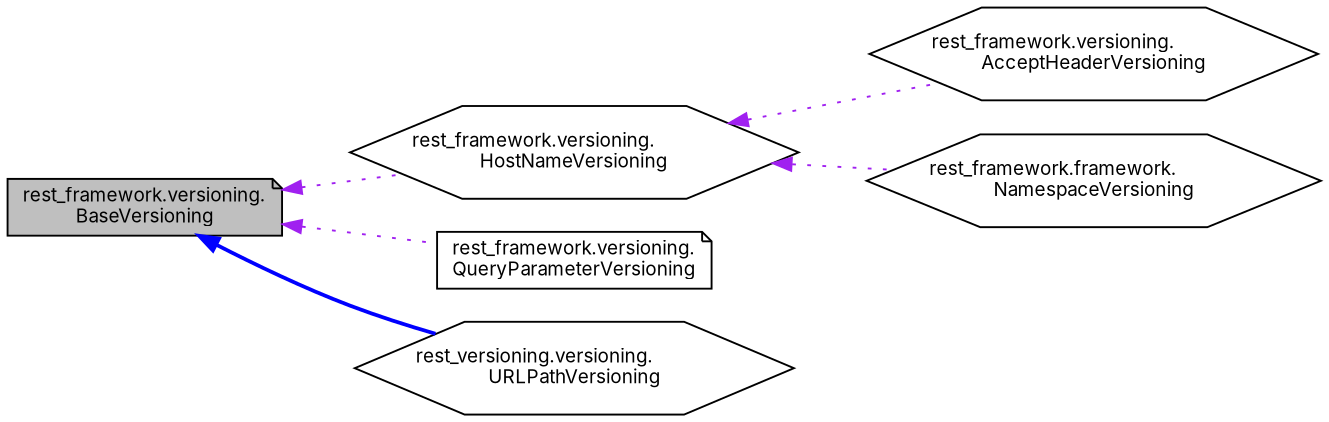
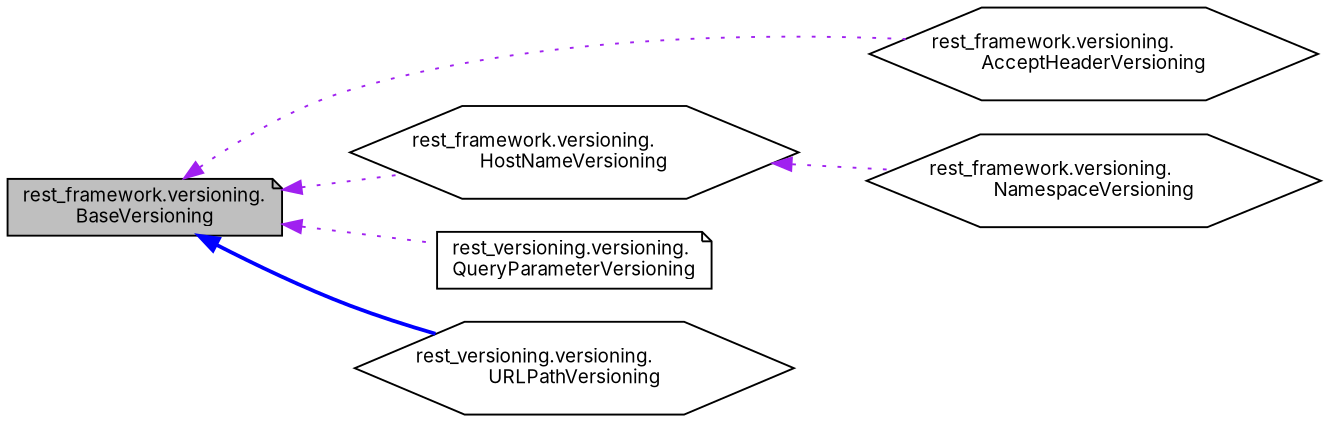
(844, 101) -> (541, 52)
(1094, 181) -> (1094, 181)
(574, 260) -> (574, 260)
